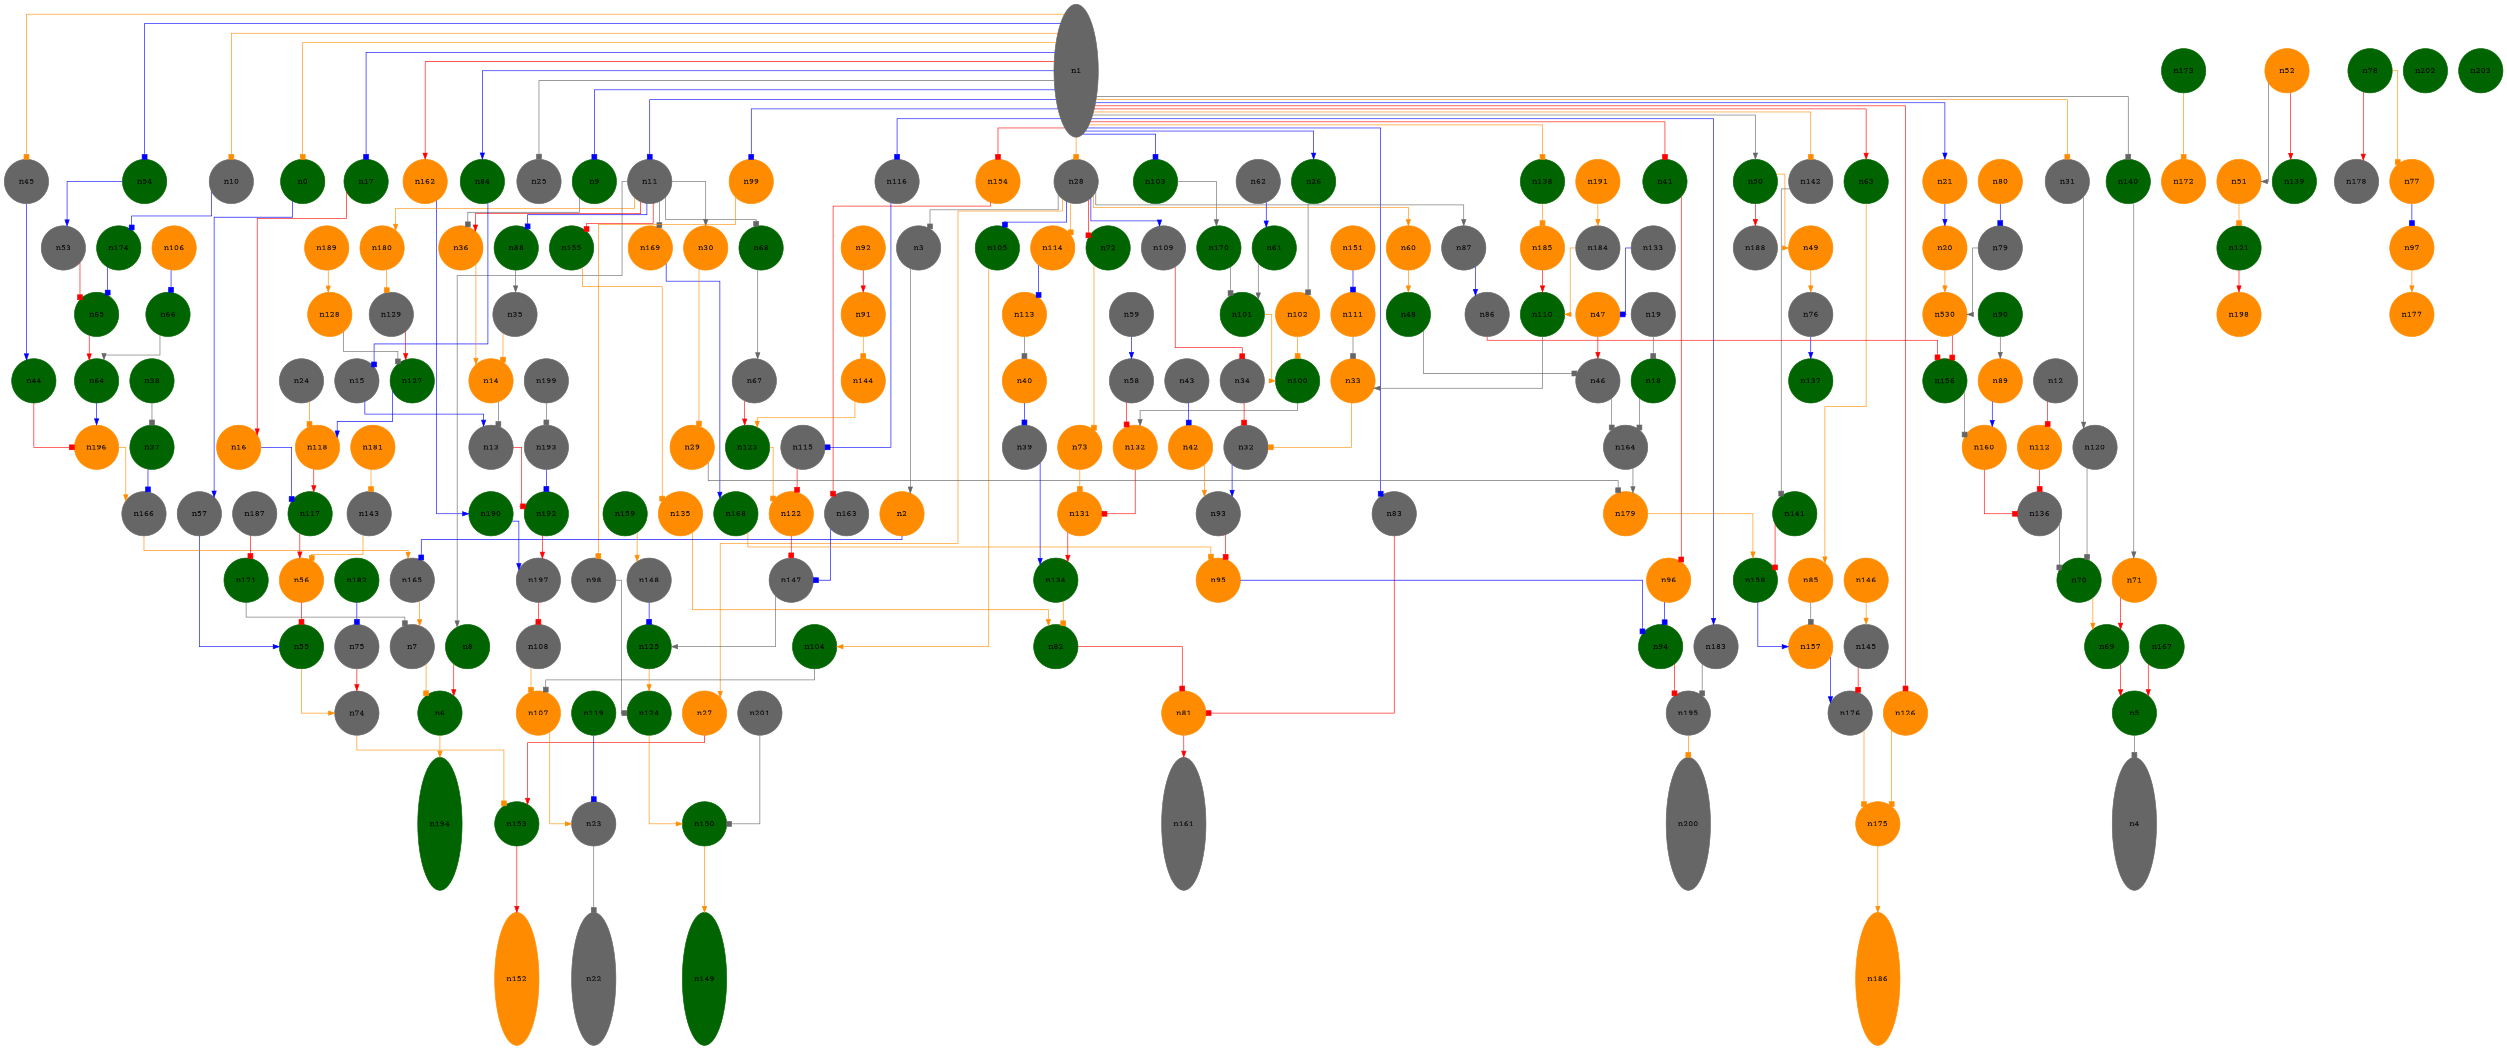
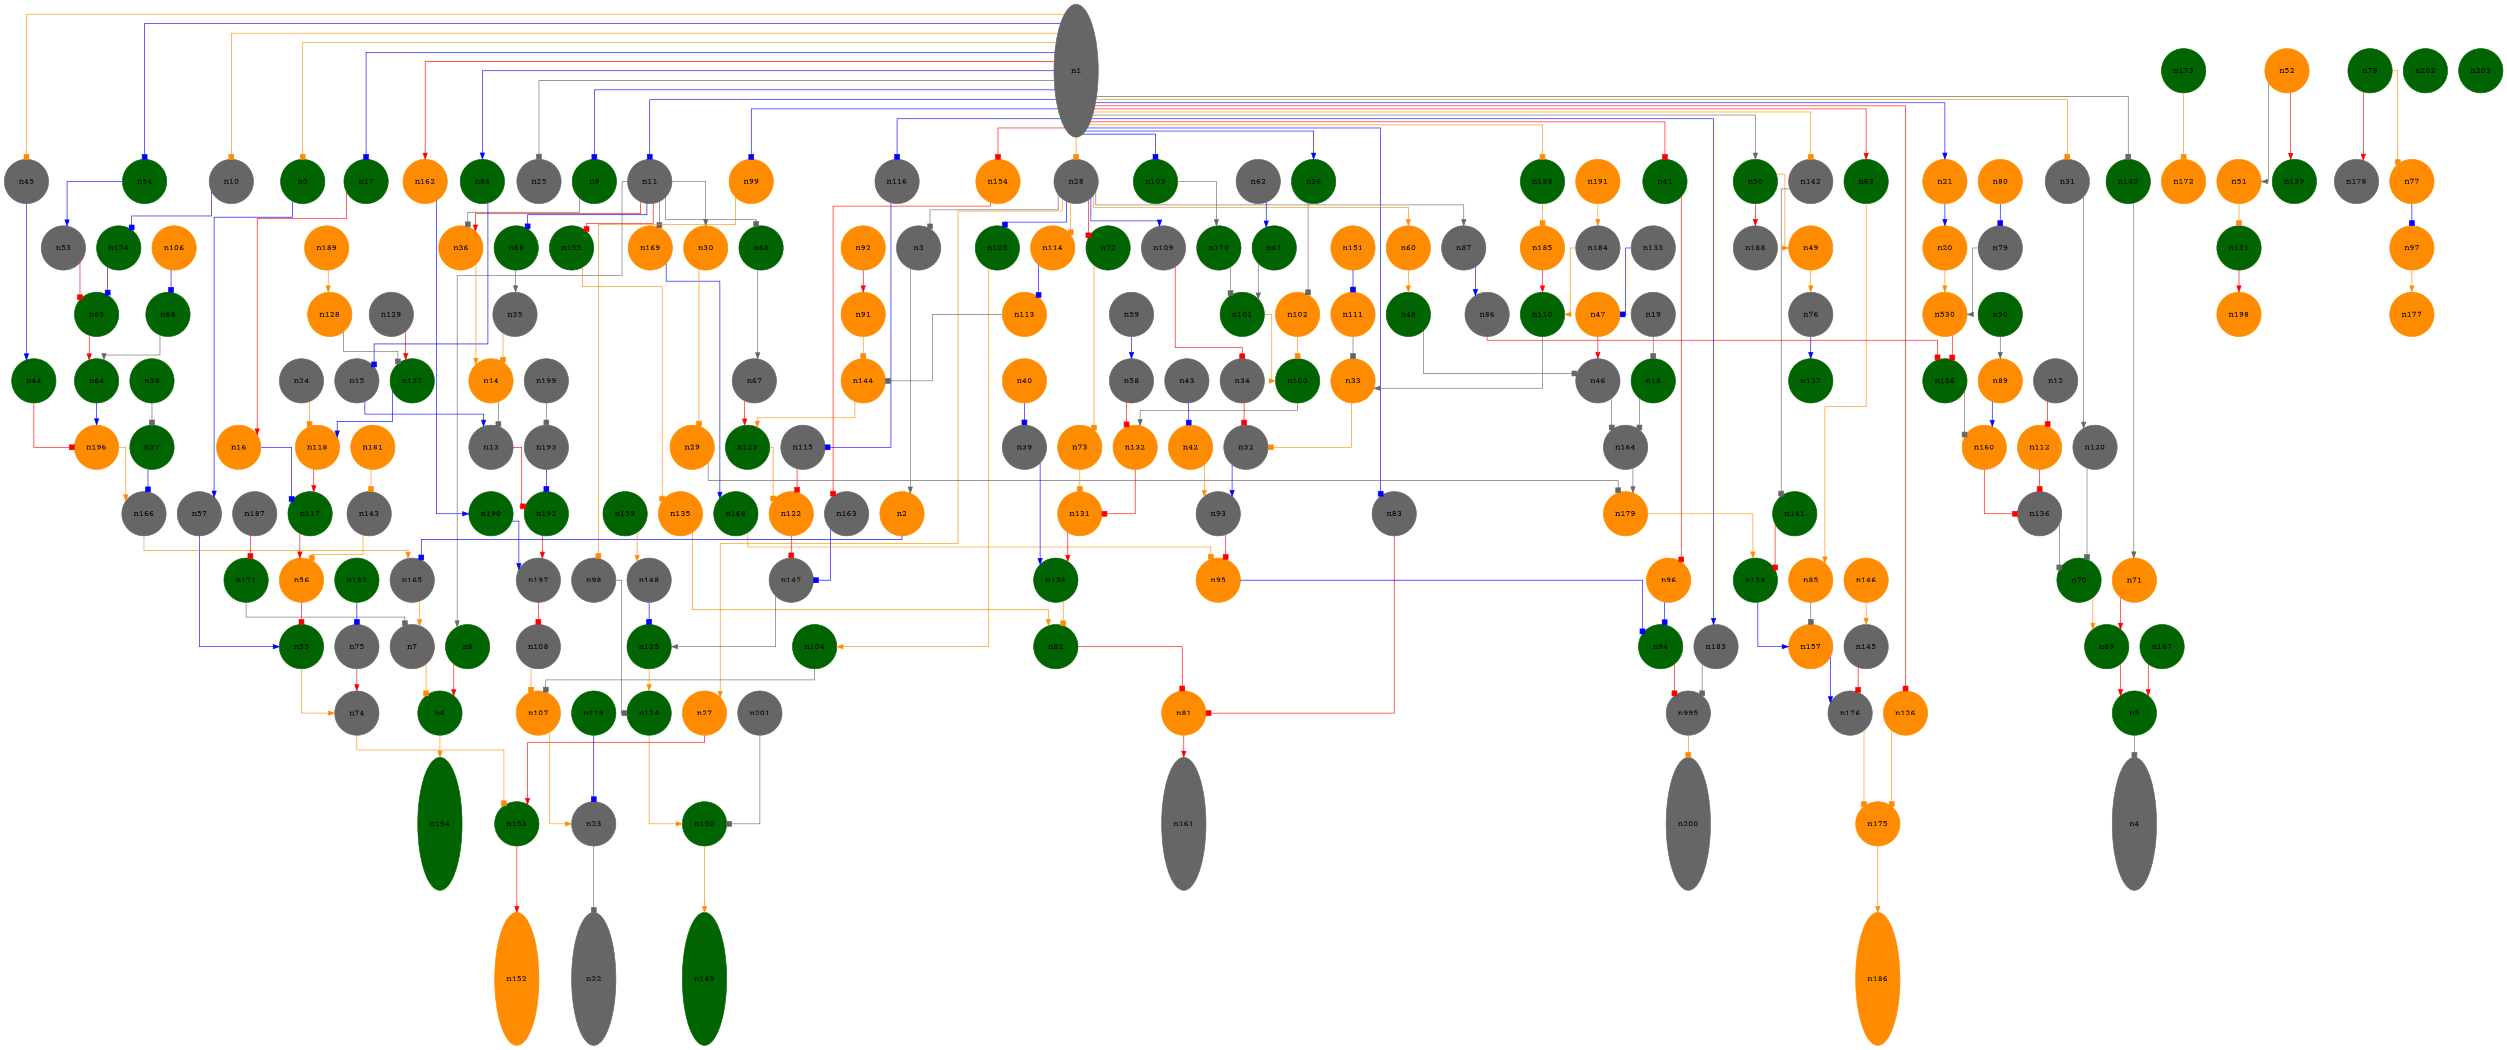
(382, 248) -> none
(1024, 345) -> (932, 333)
(1688, 713) -> (1688, 713)
